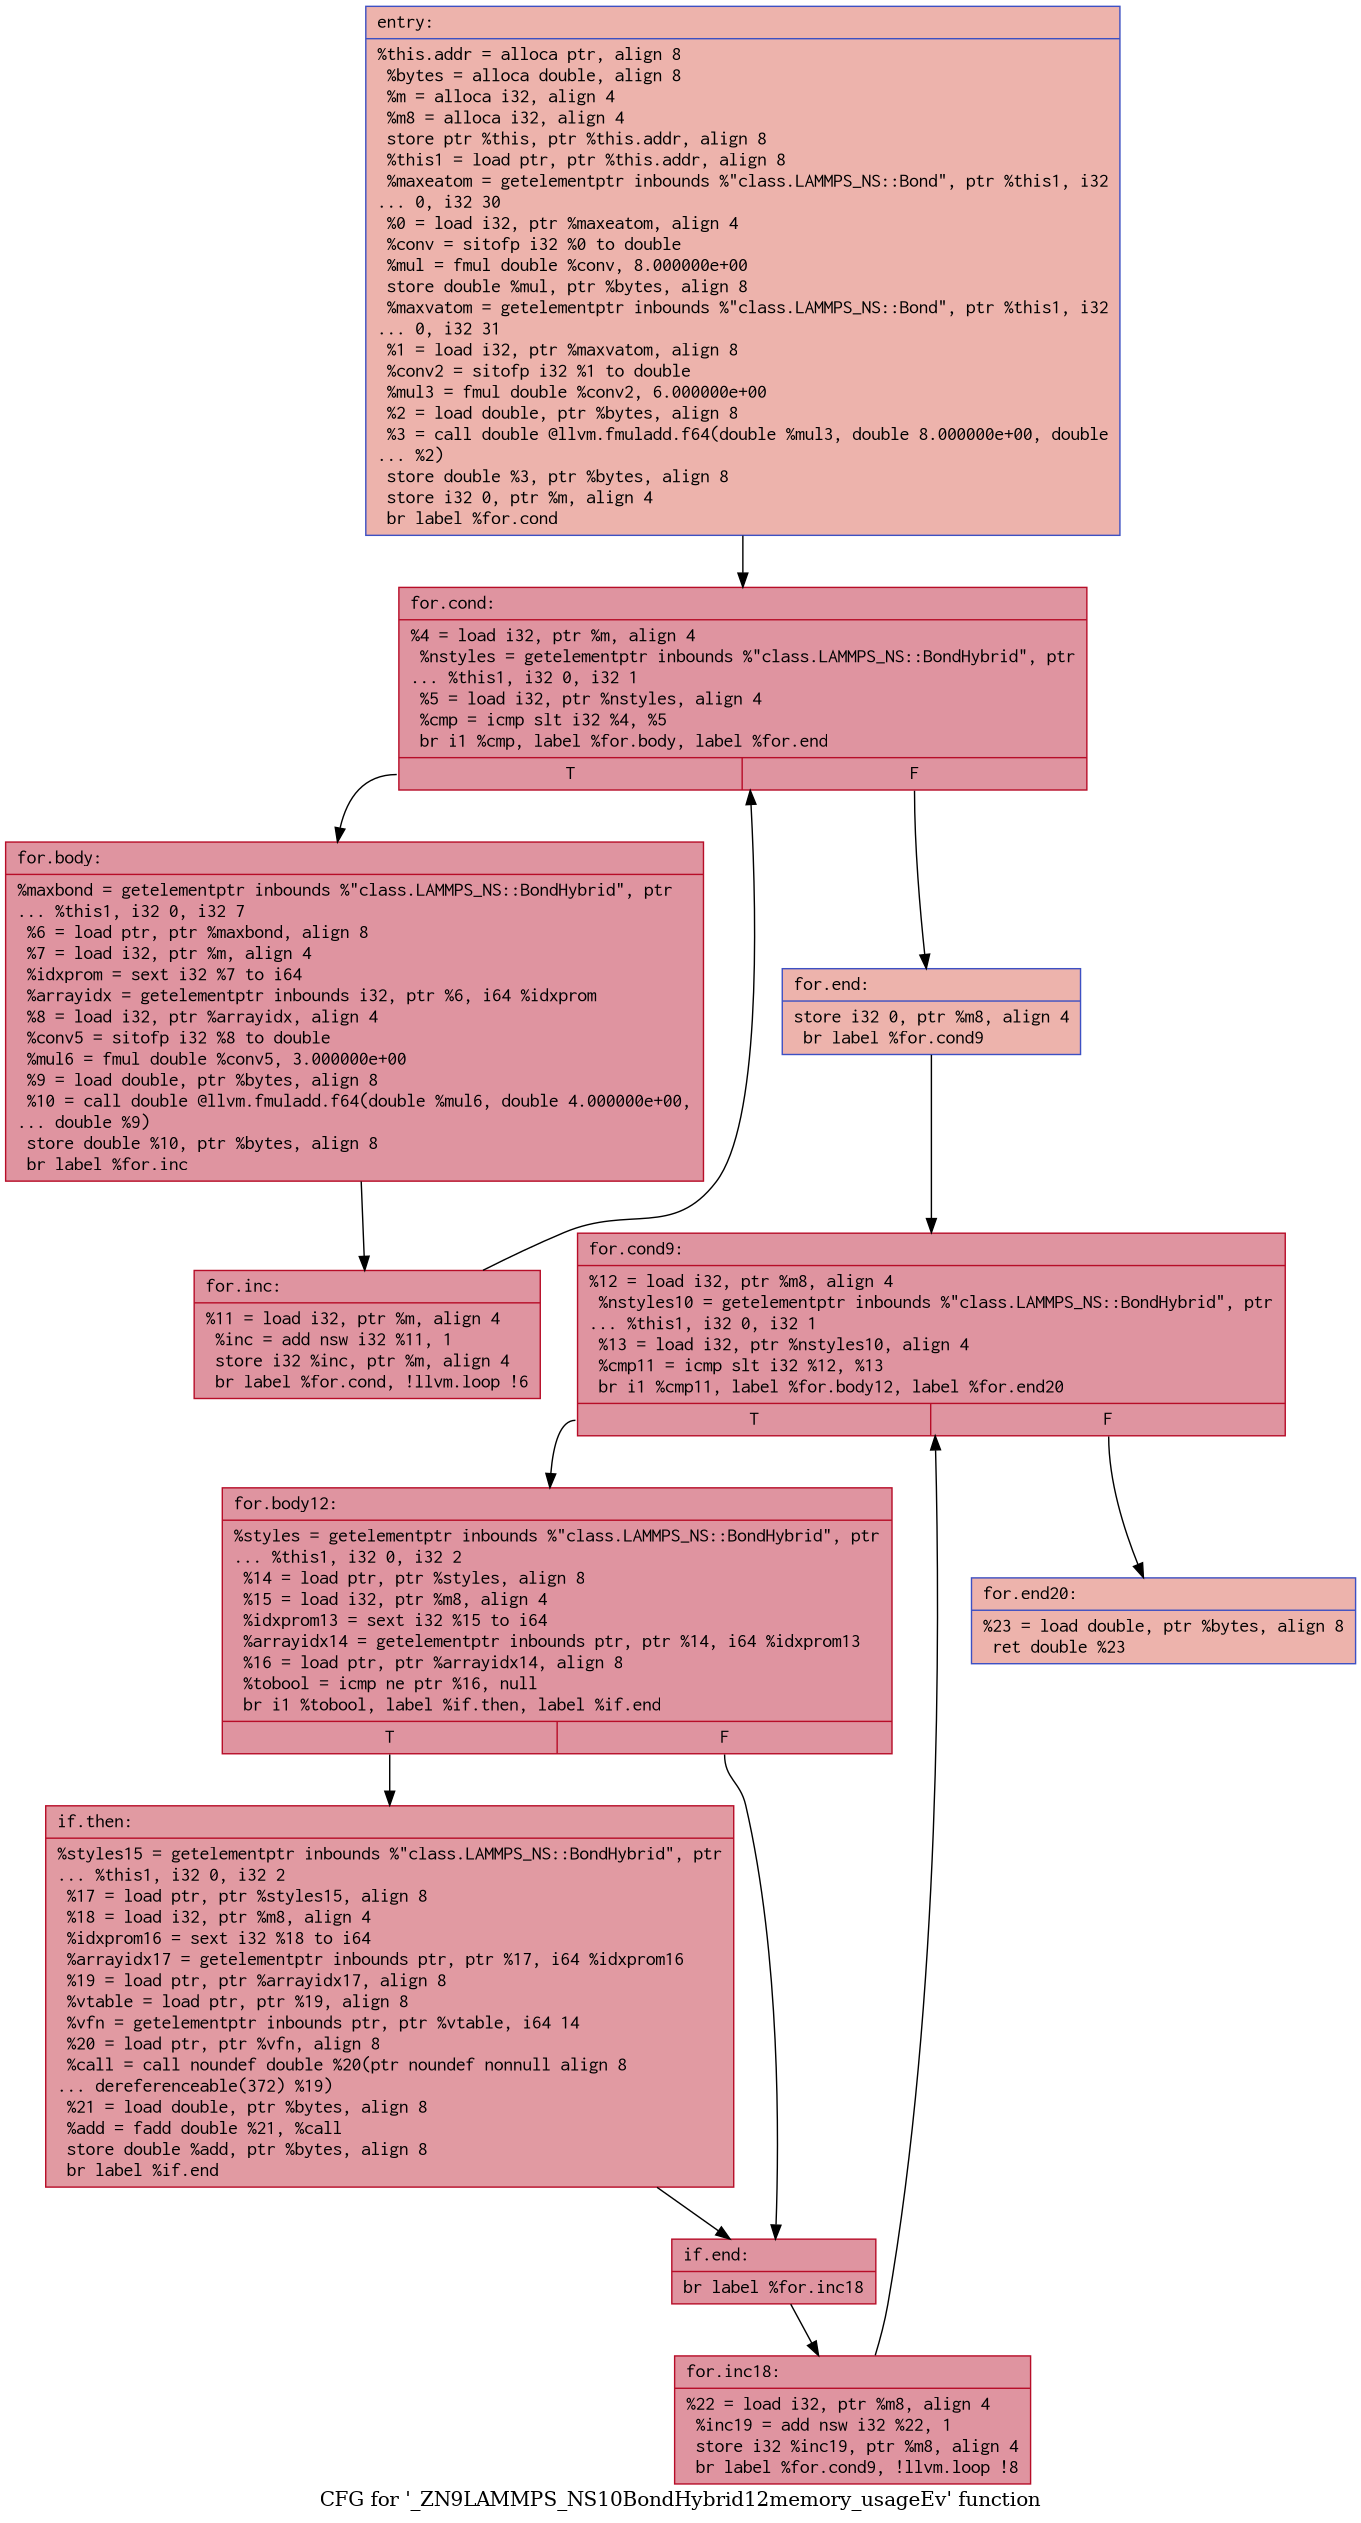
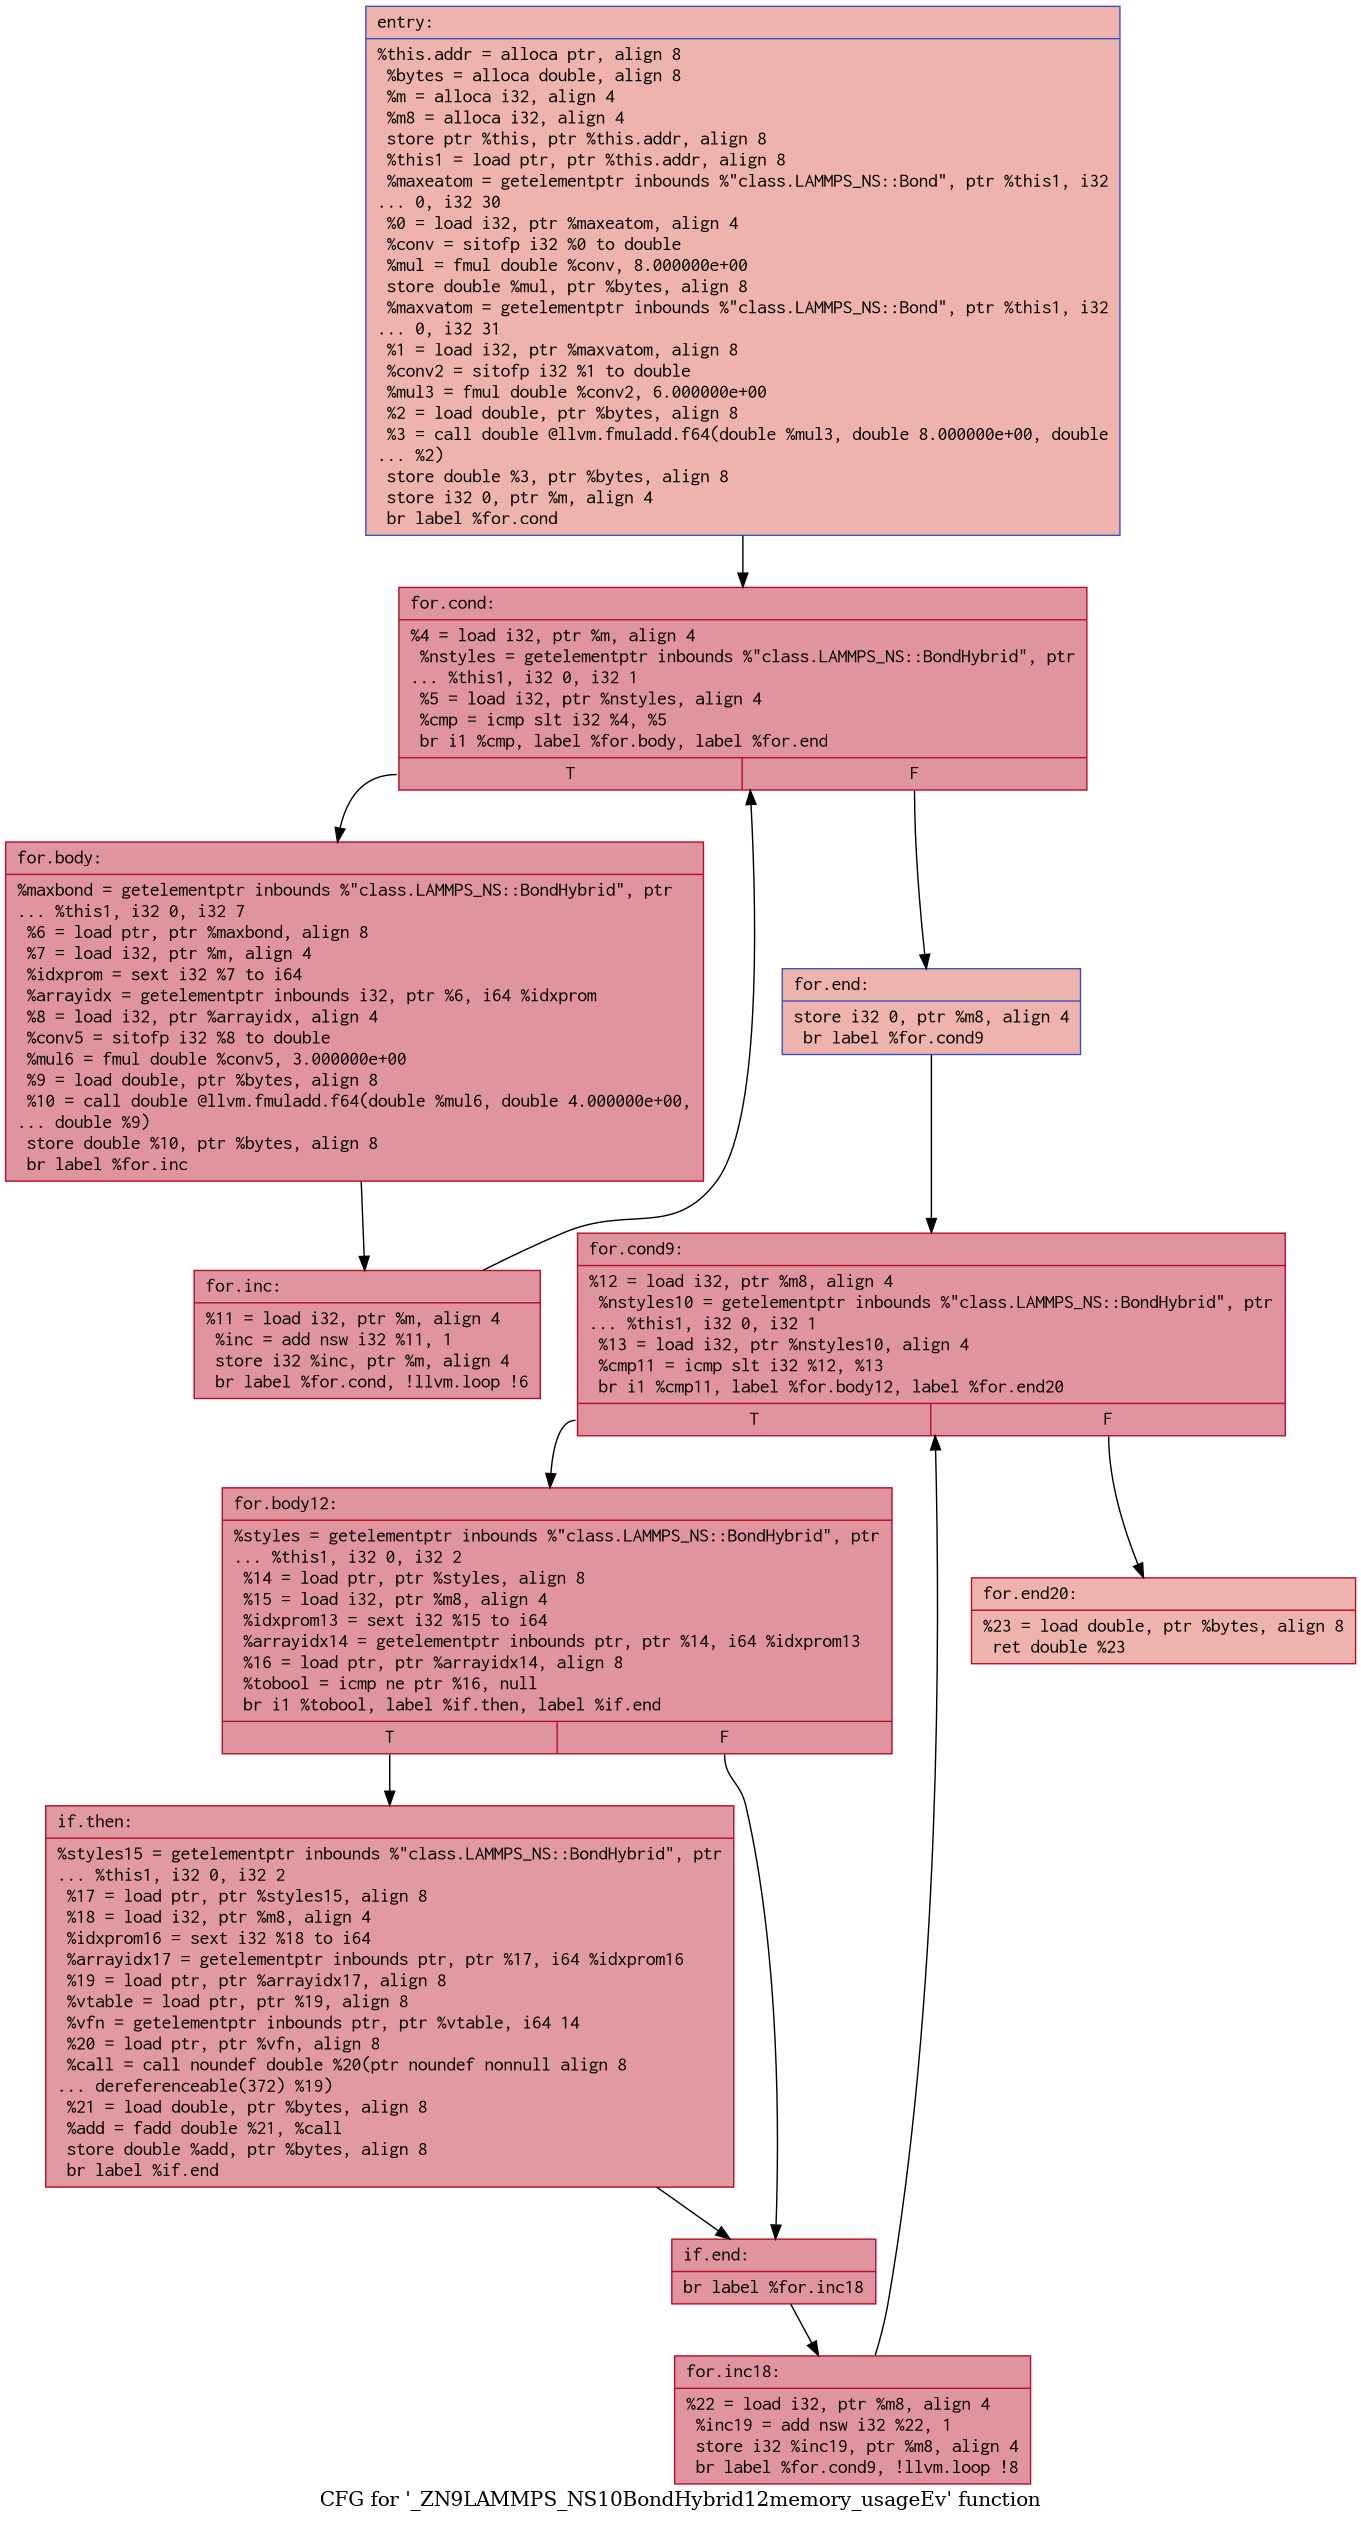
(1164, 1621) -> (1164, 1621)
